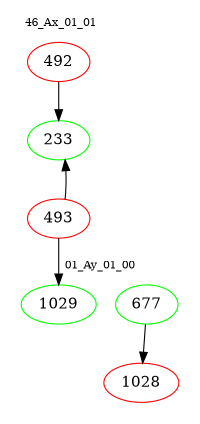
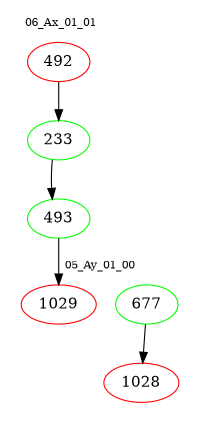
(61, 23) -> (61, 23)
(66, 185) -> (51, 174)
(59, 219) -> (59, 219)
(100, 266) -> (100, 266)
(59, 304) -> (59, 304)
